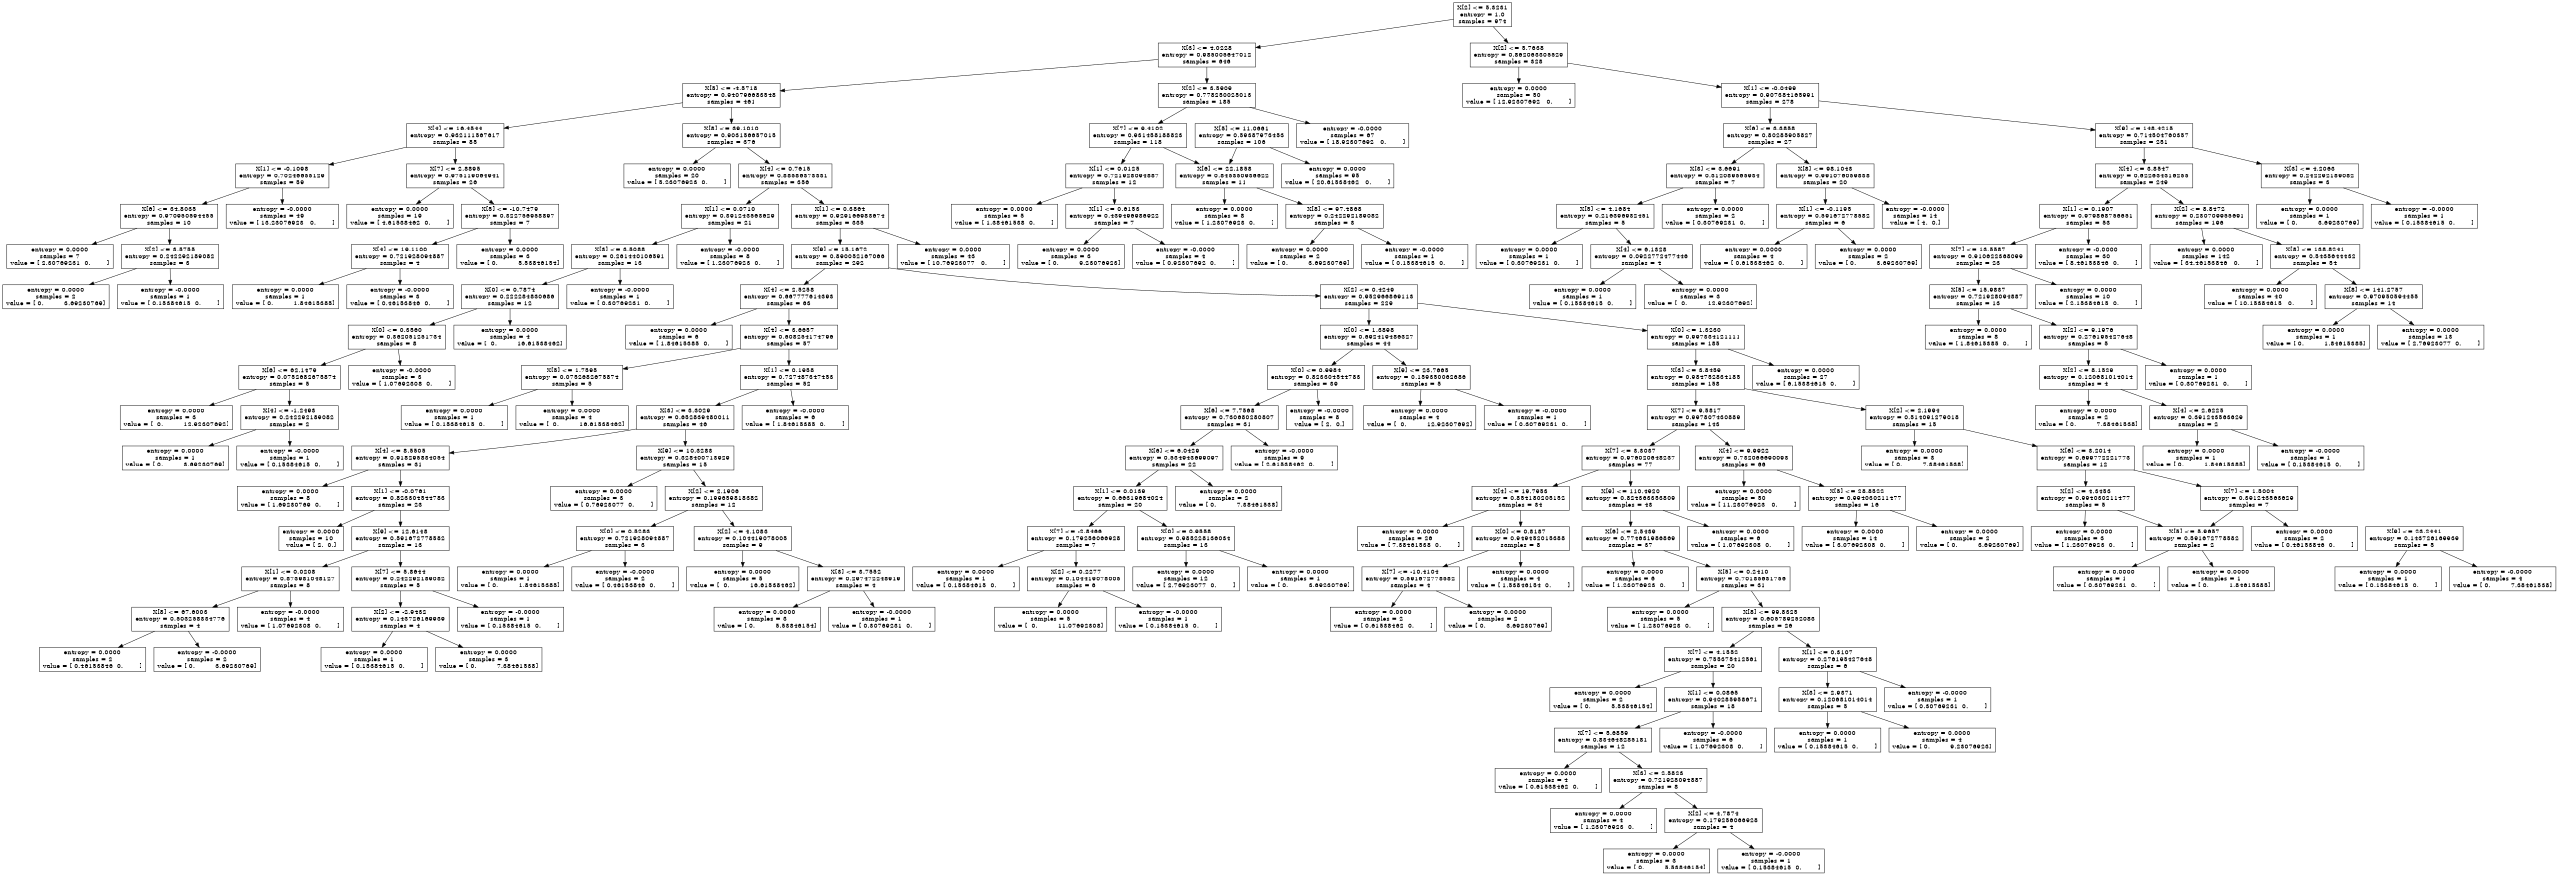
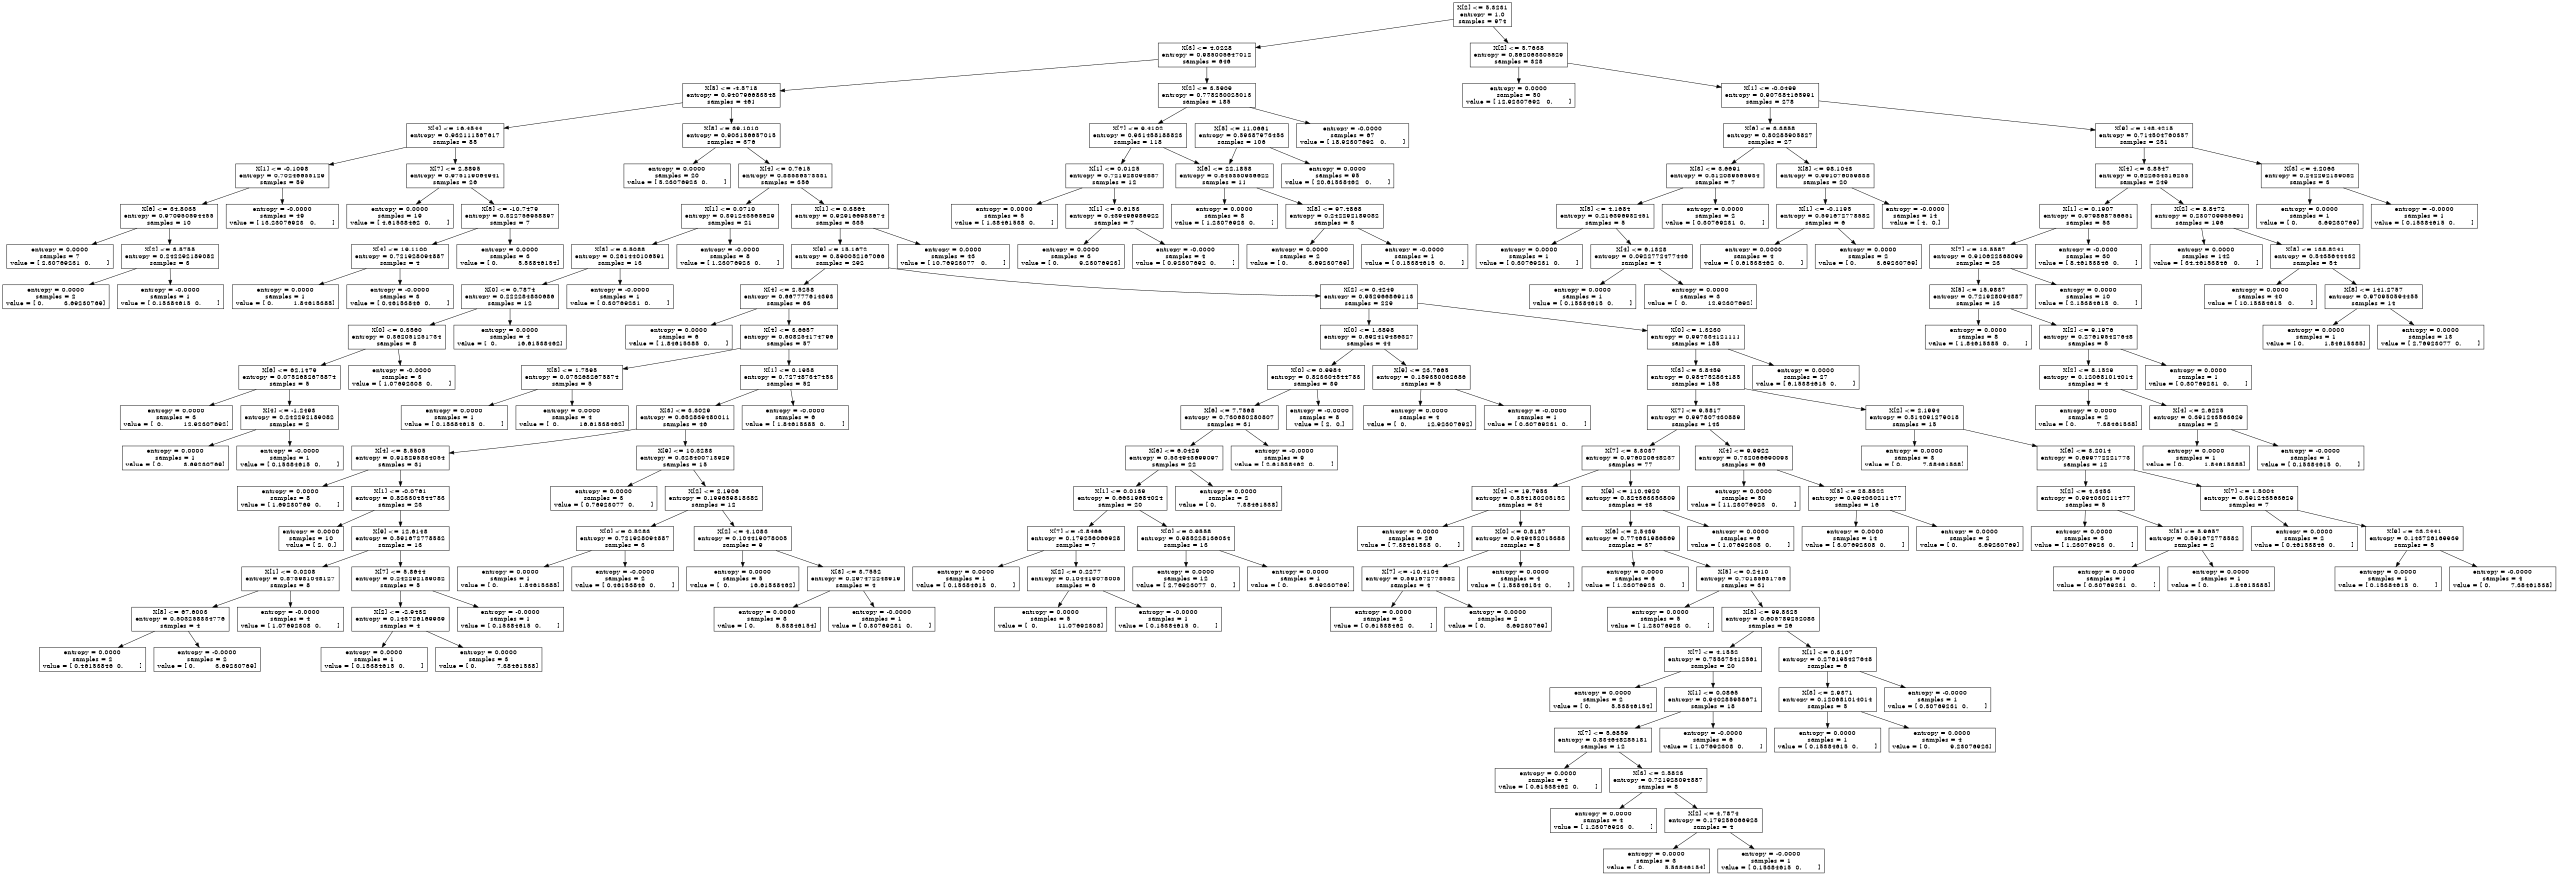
(2224, 517) -> (2330, 518)
